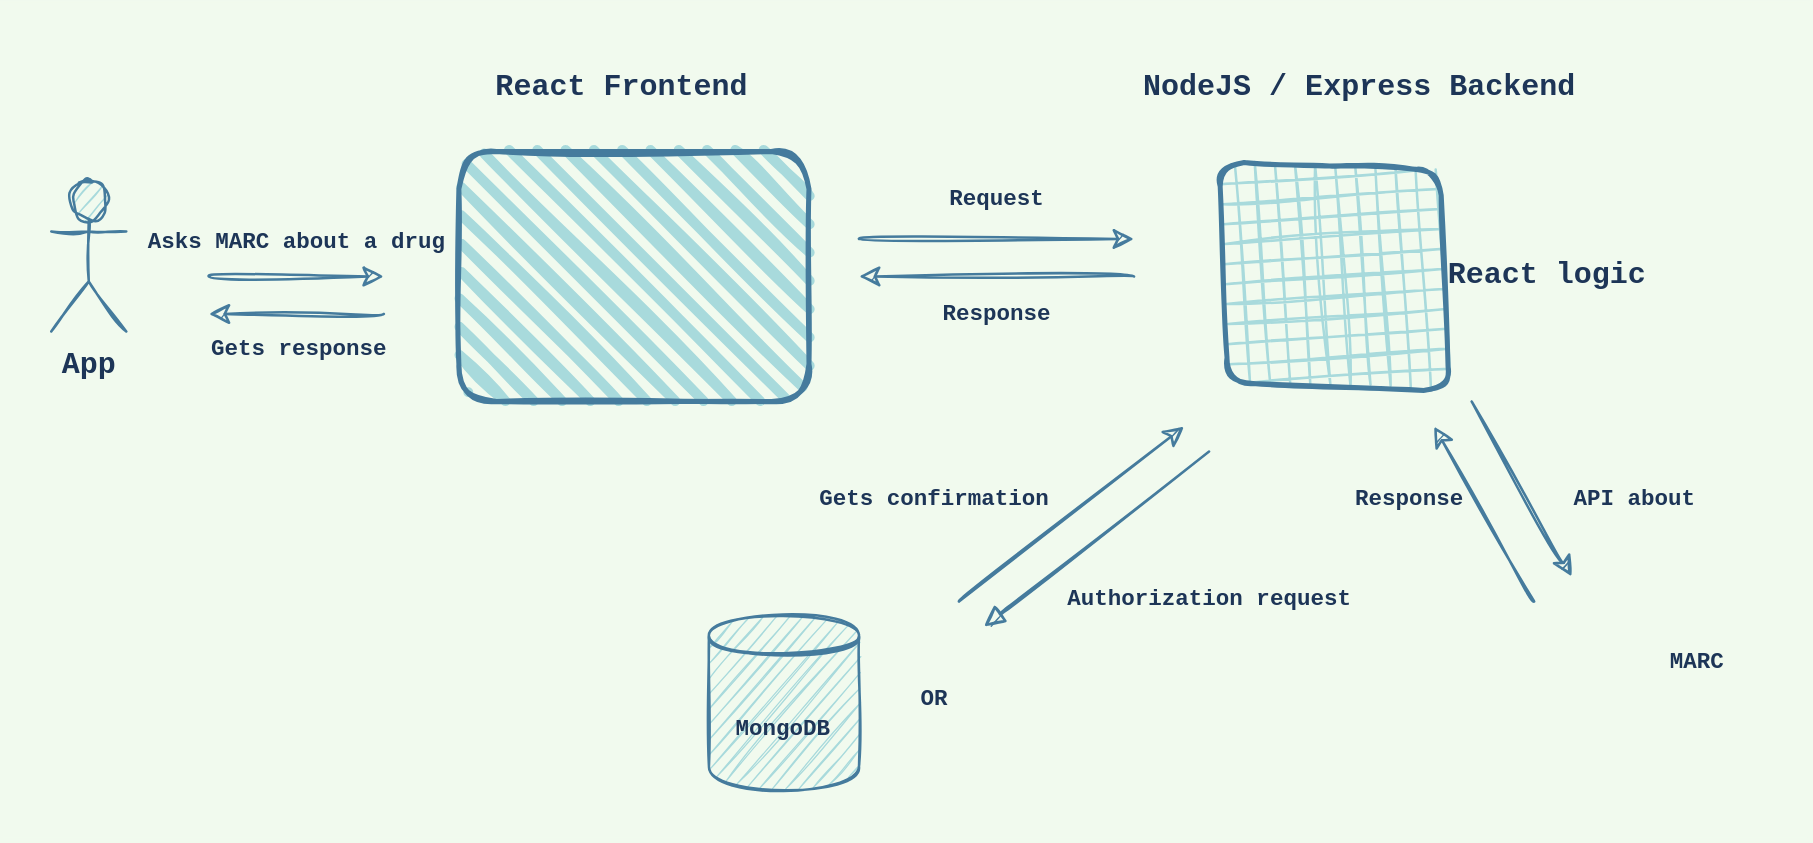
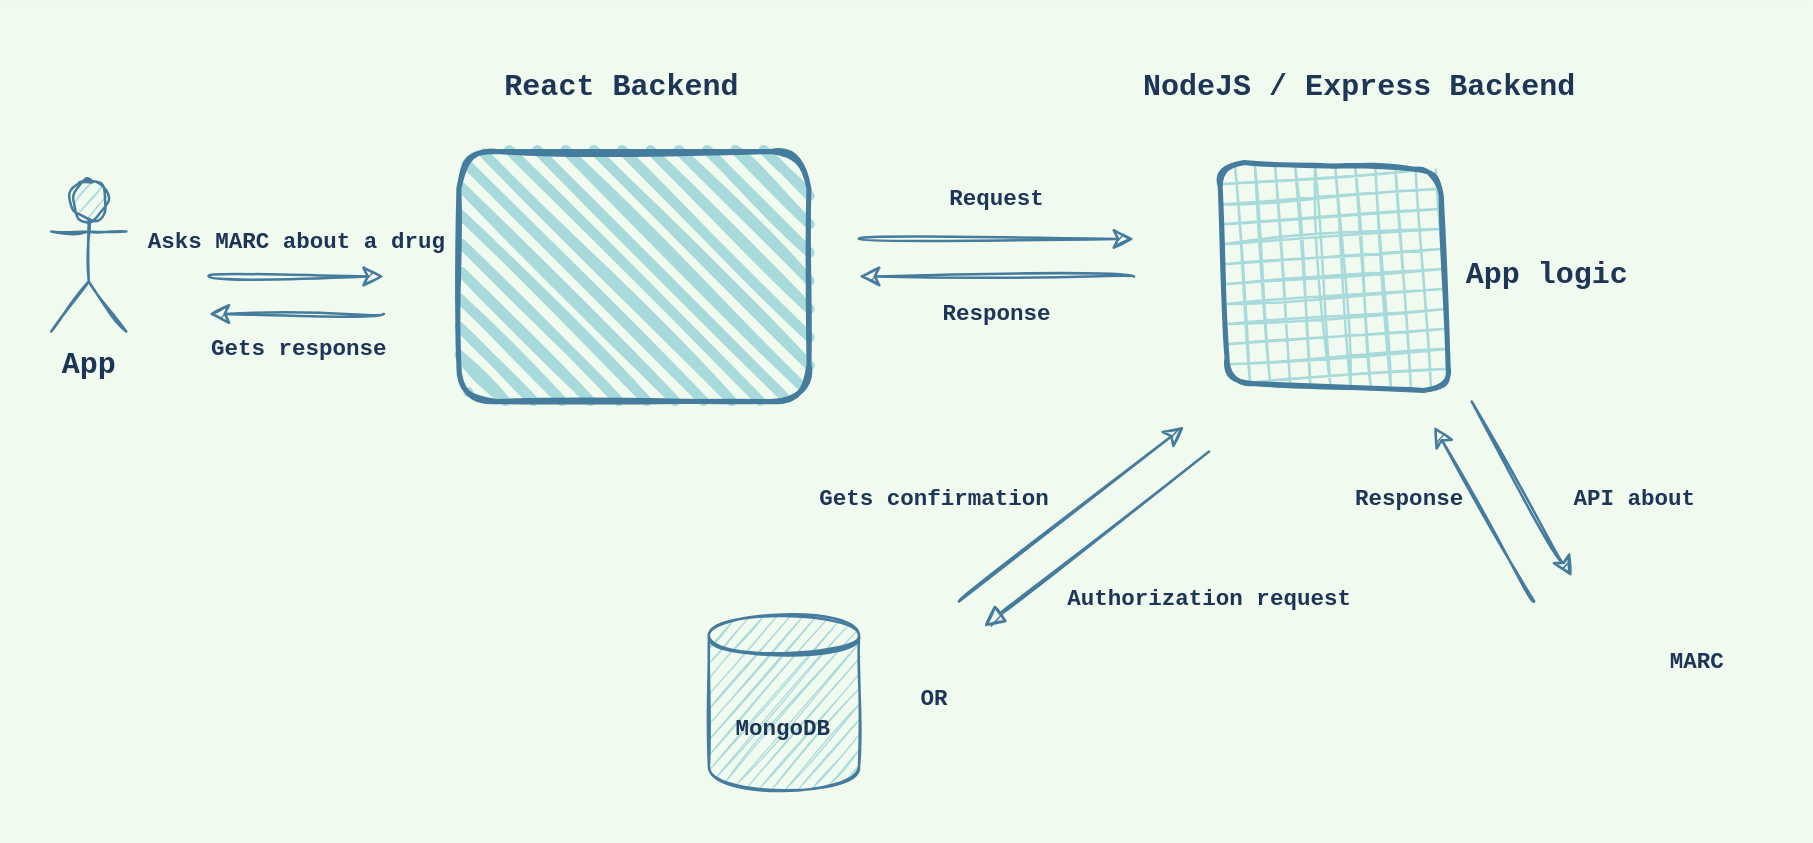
(623, 89) -> (623, 89)
(1548, 276) -> (1548, 276)
